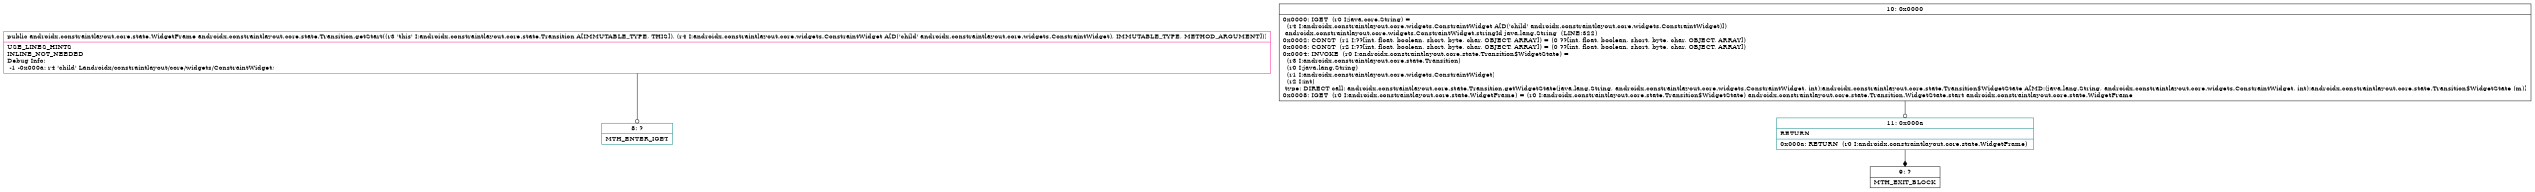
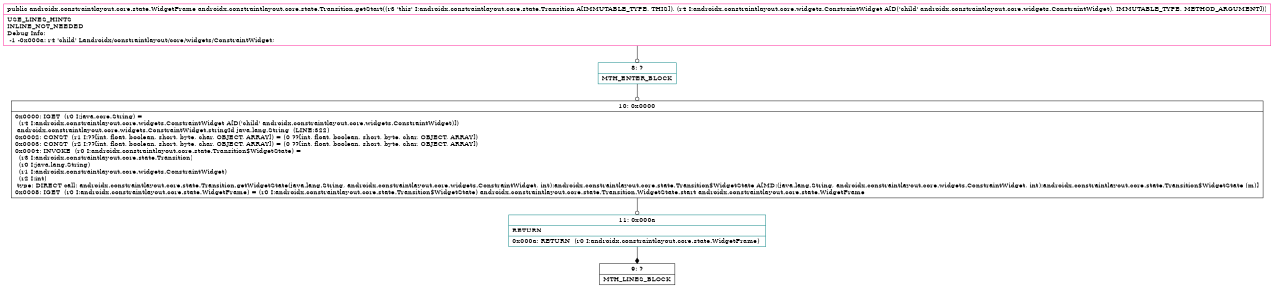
none -> (637, 90)
(637, 139) -> (637, 78)
(1905, 182) -> (637, 279)
